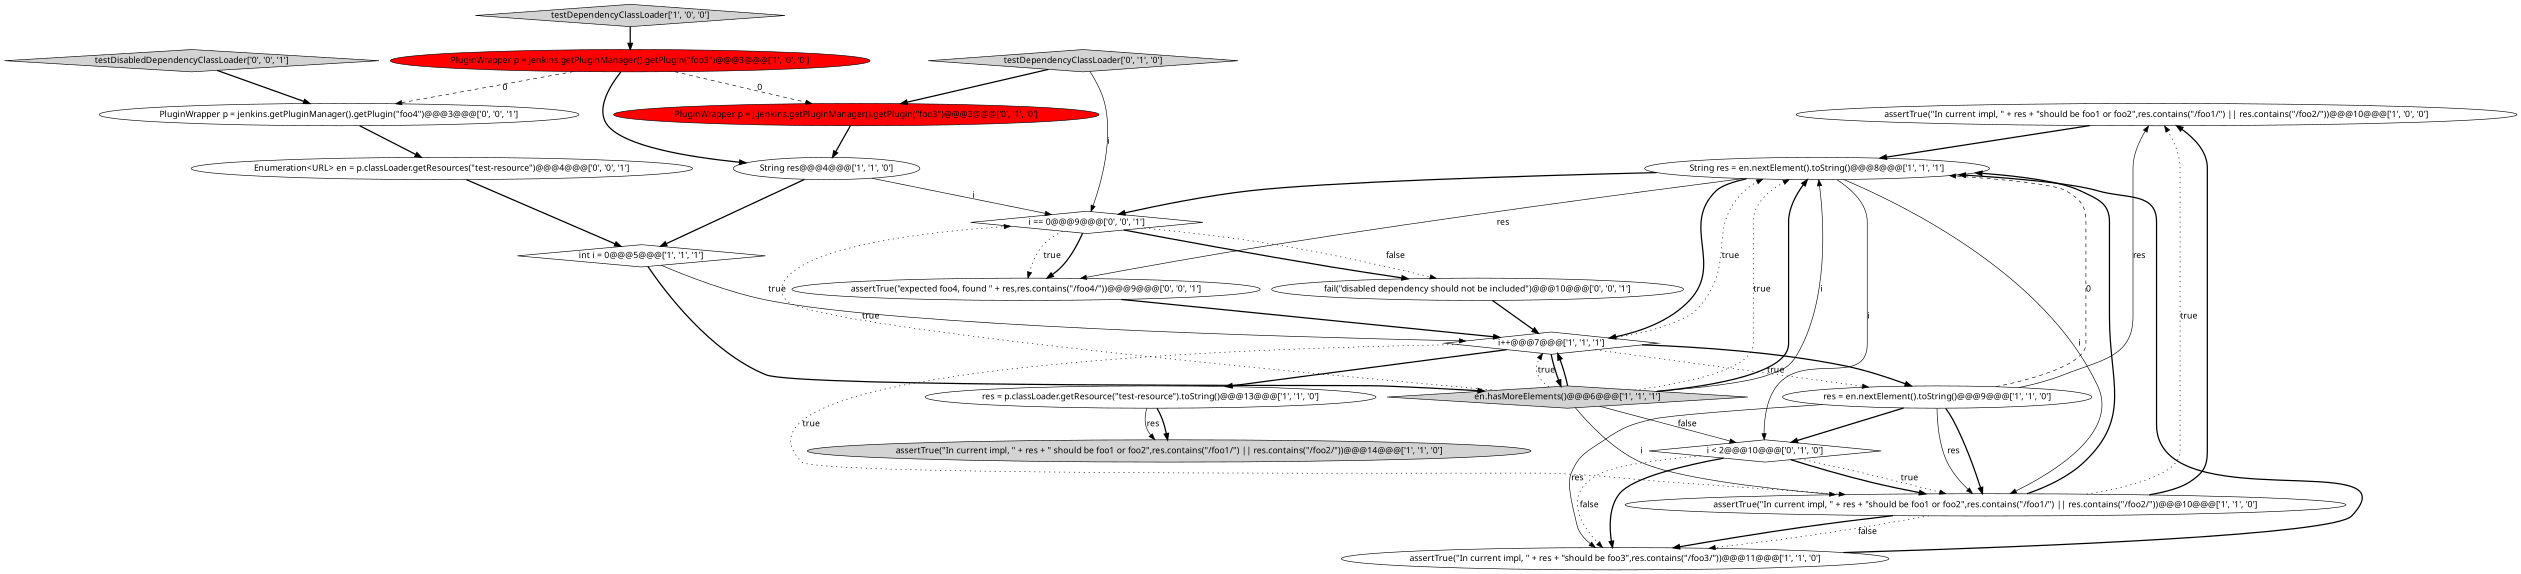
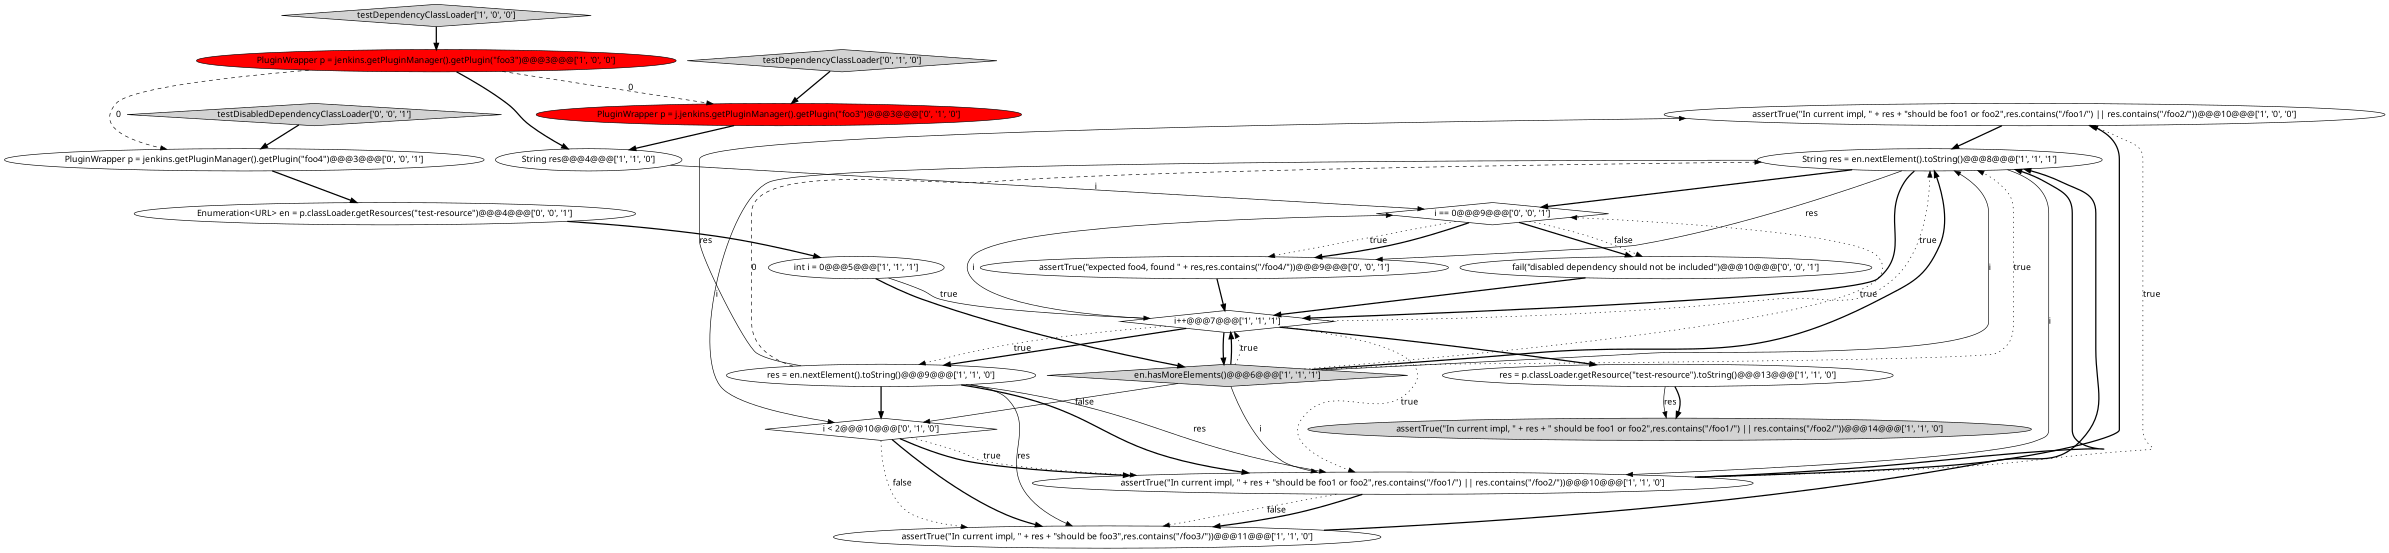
(1107, 138) -> (1074, 232)
(735, 212) -> none
(641, 256) -> (856, 268)
